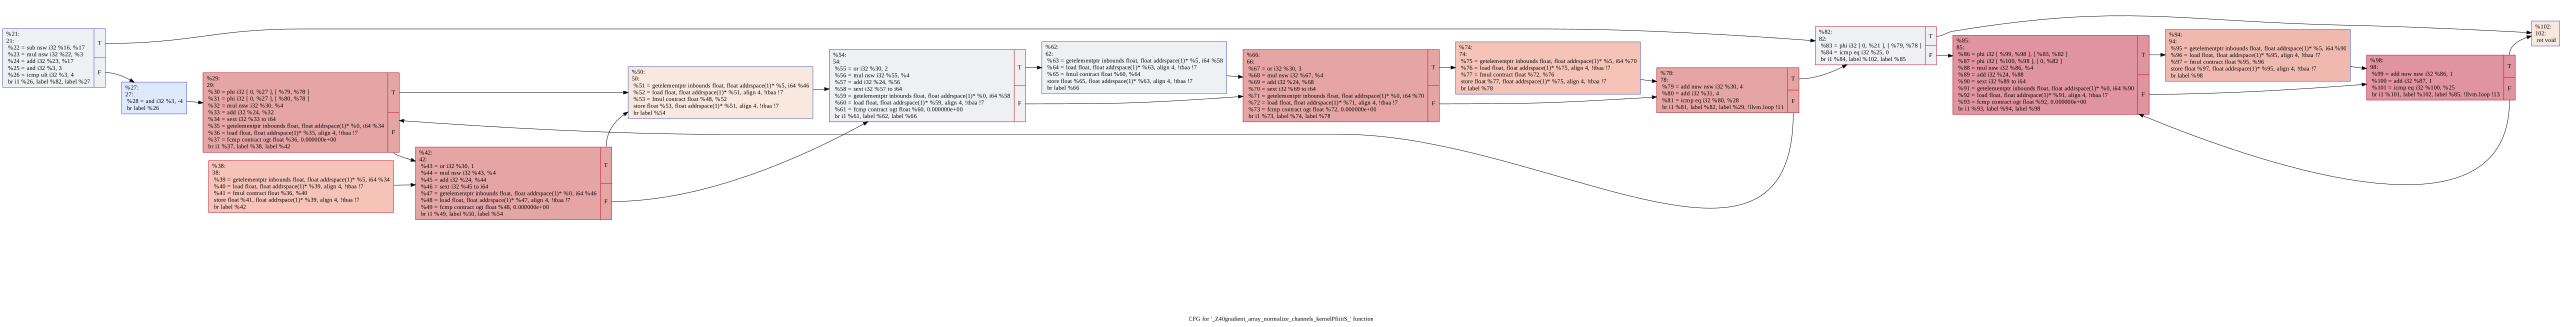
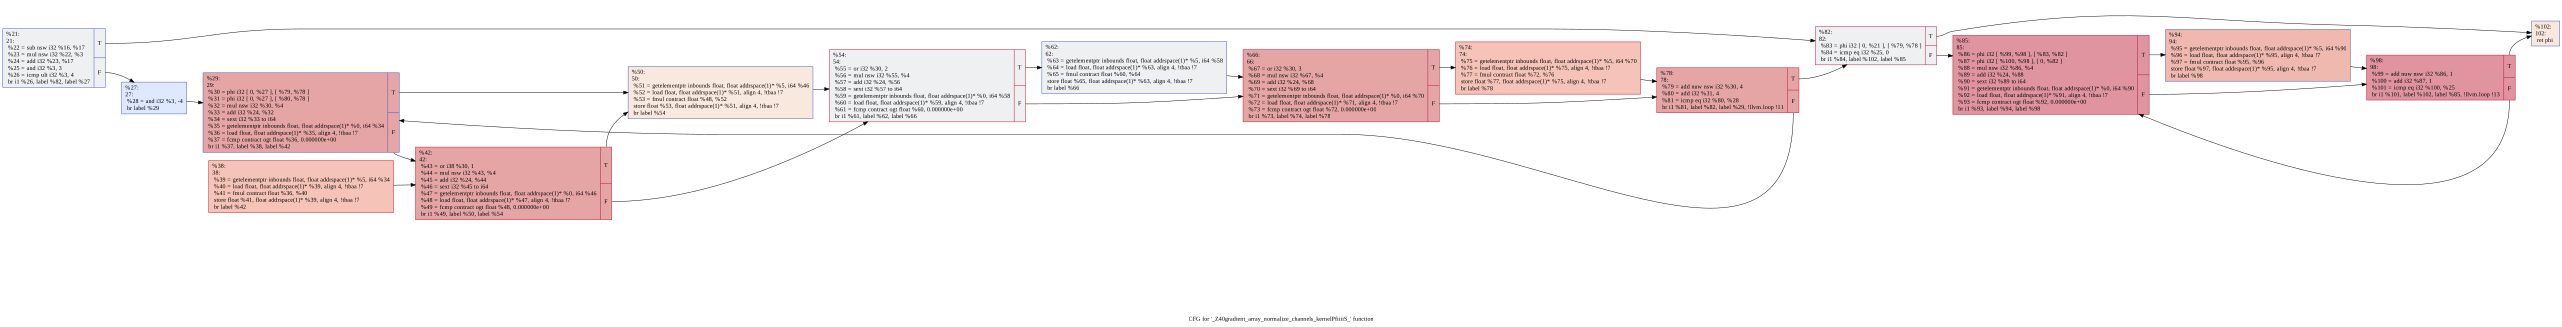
(2546, 40) -> (2544, 40)
(1548, 68) -> (1548, 68)
(142, 108) -> (142, 108)
(301, 113) -> (301, 113)
(447, 166) -> (447, 166)
